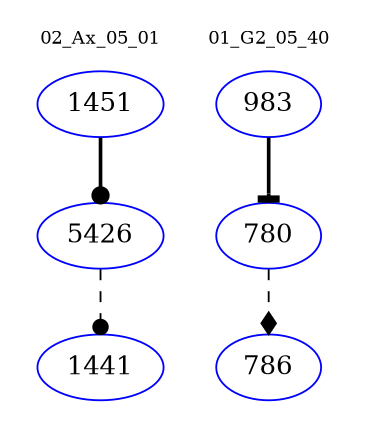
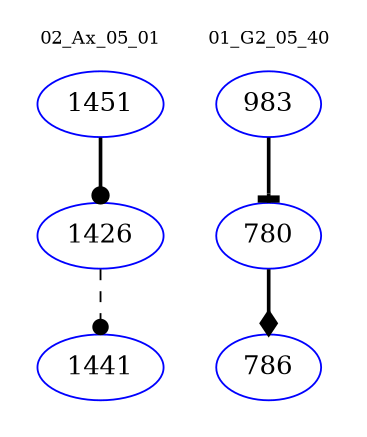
(101, 236) -> (101, 236)
(269, 291) -> (269, 291)
